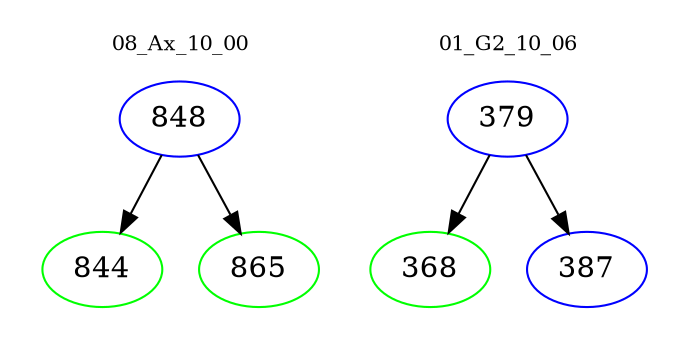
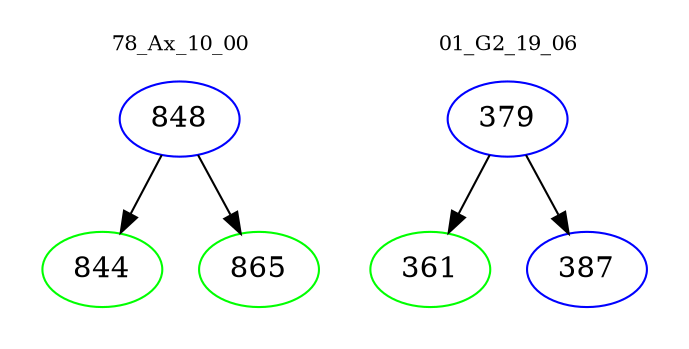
(181, 45) -> (181, 45)
(509, 45) -> (509, 45)
(430, 269) -> (430, 269)
